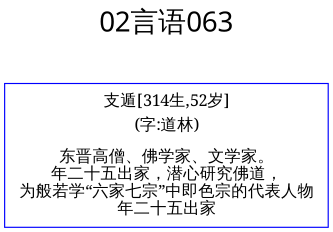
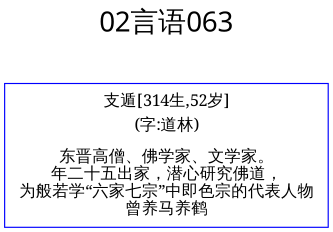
(167, 209) -> (167, 209)
